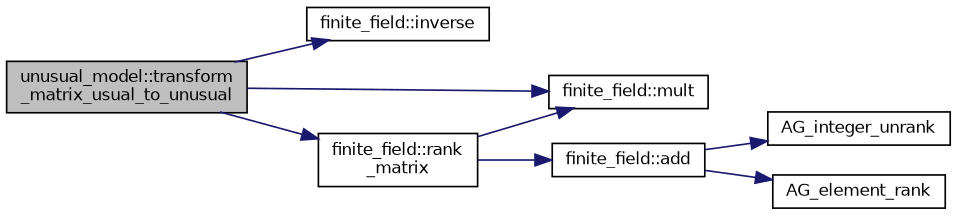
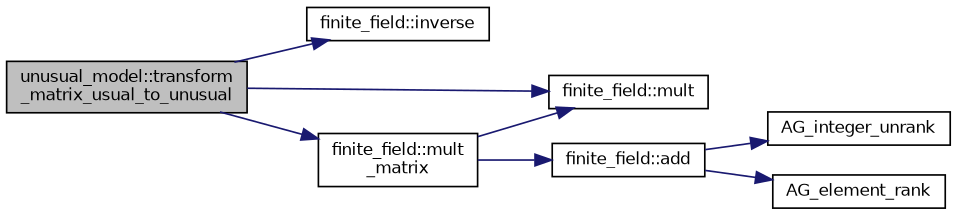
(398, 160) -> (398, 160)
